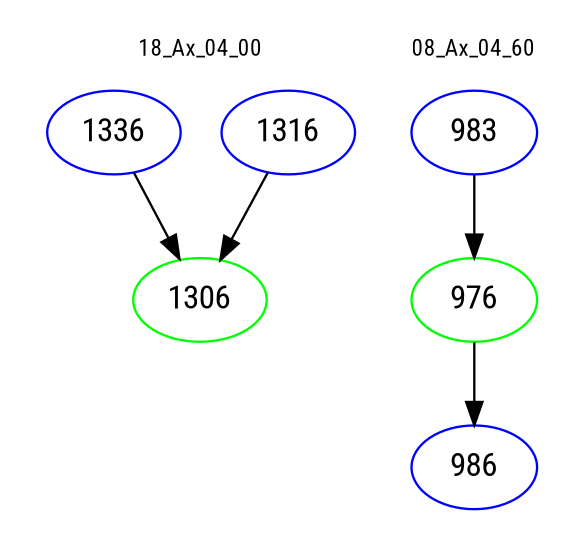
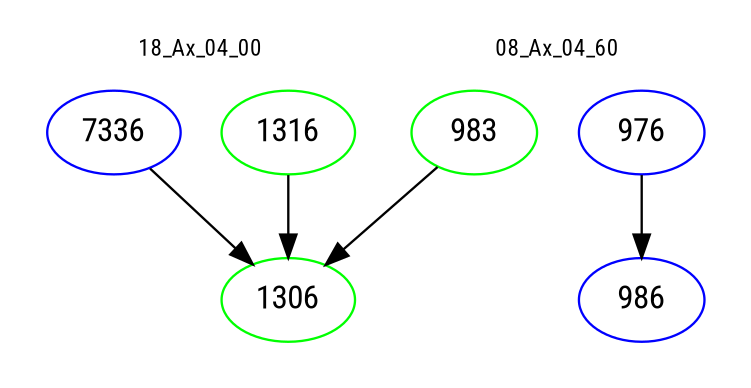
(114, 133) -> (114, 133)
(288, 133) -> (288, 133)
(474, 133) -> (474, 133)
(474, 205) -> (407, 194)
(474, 300) -> (642, 133)
